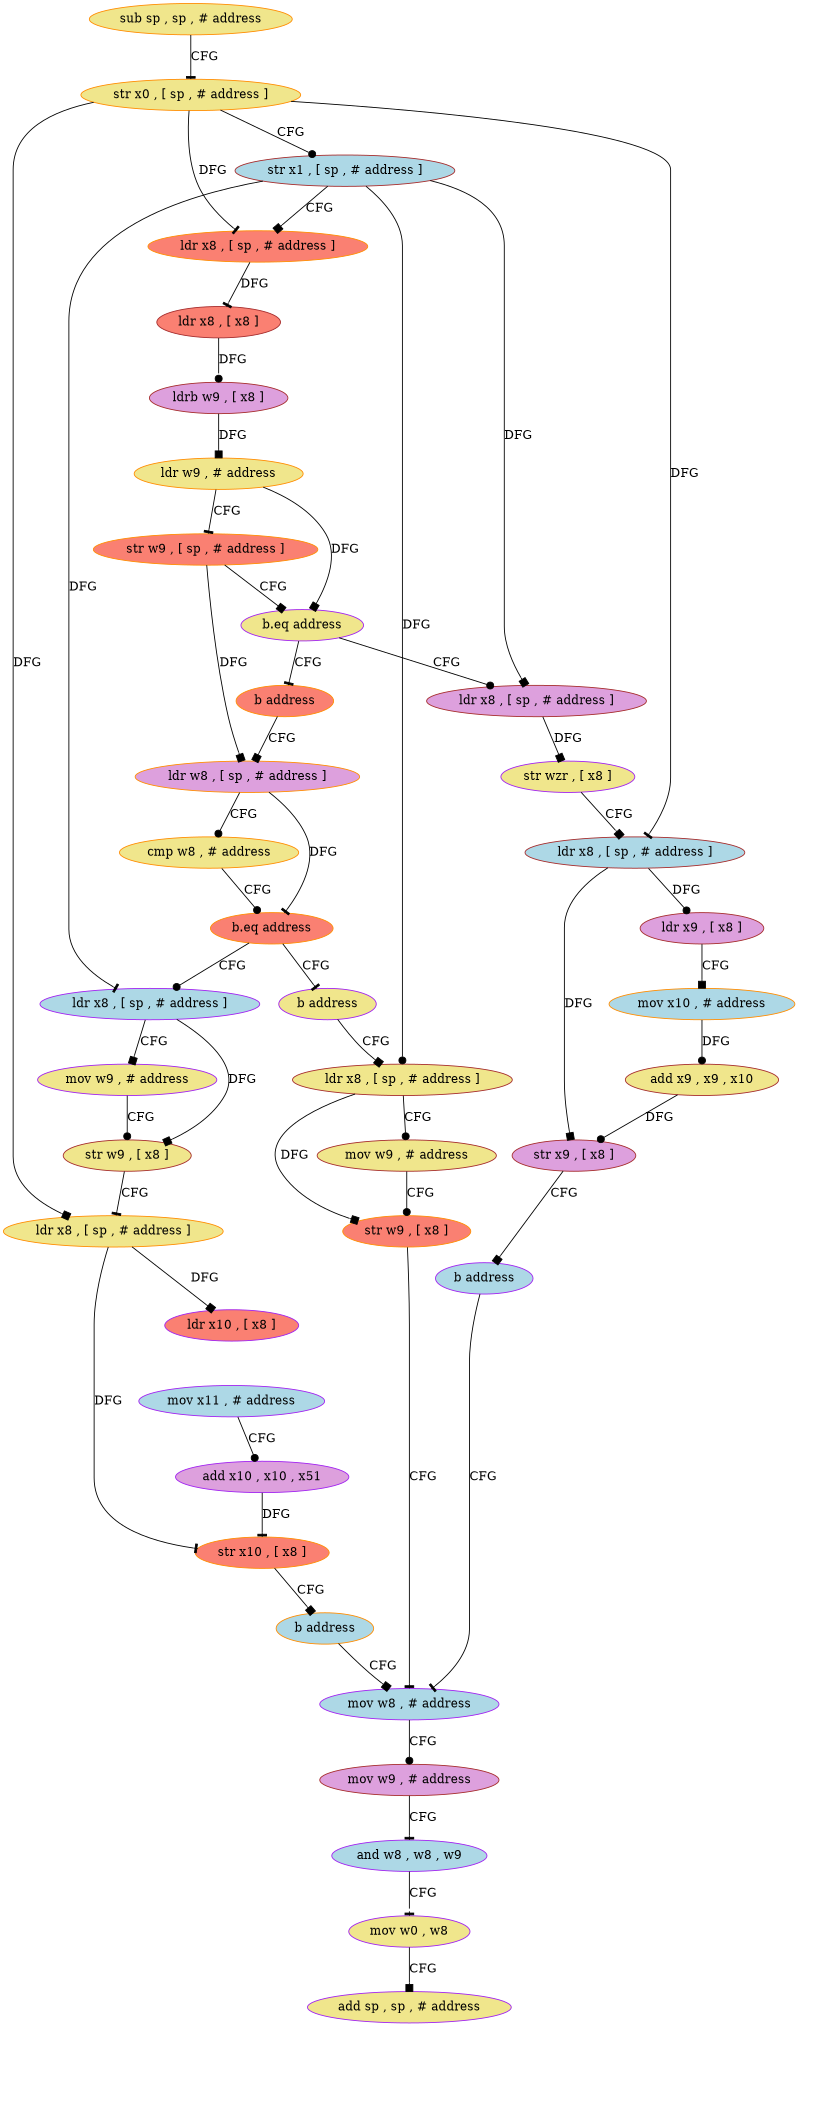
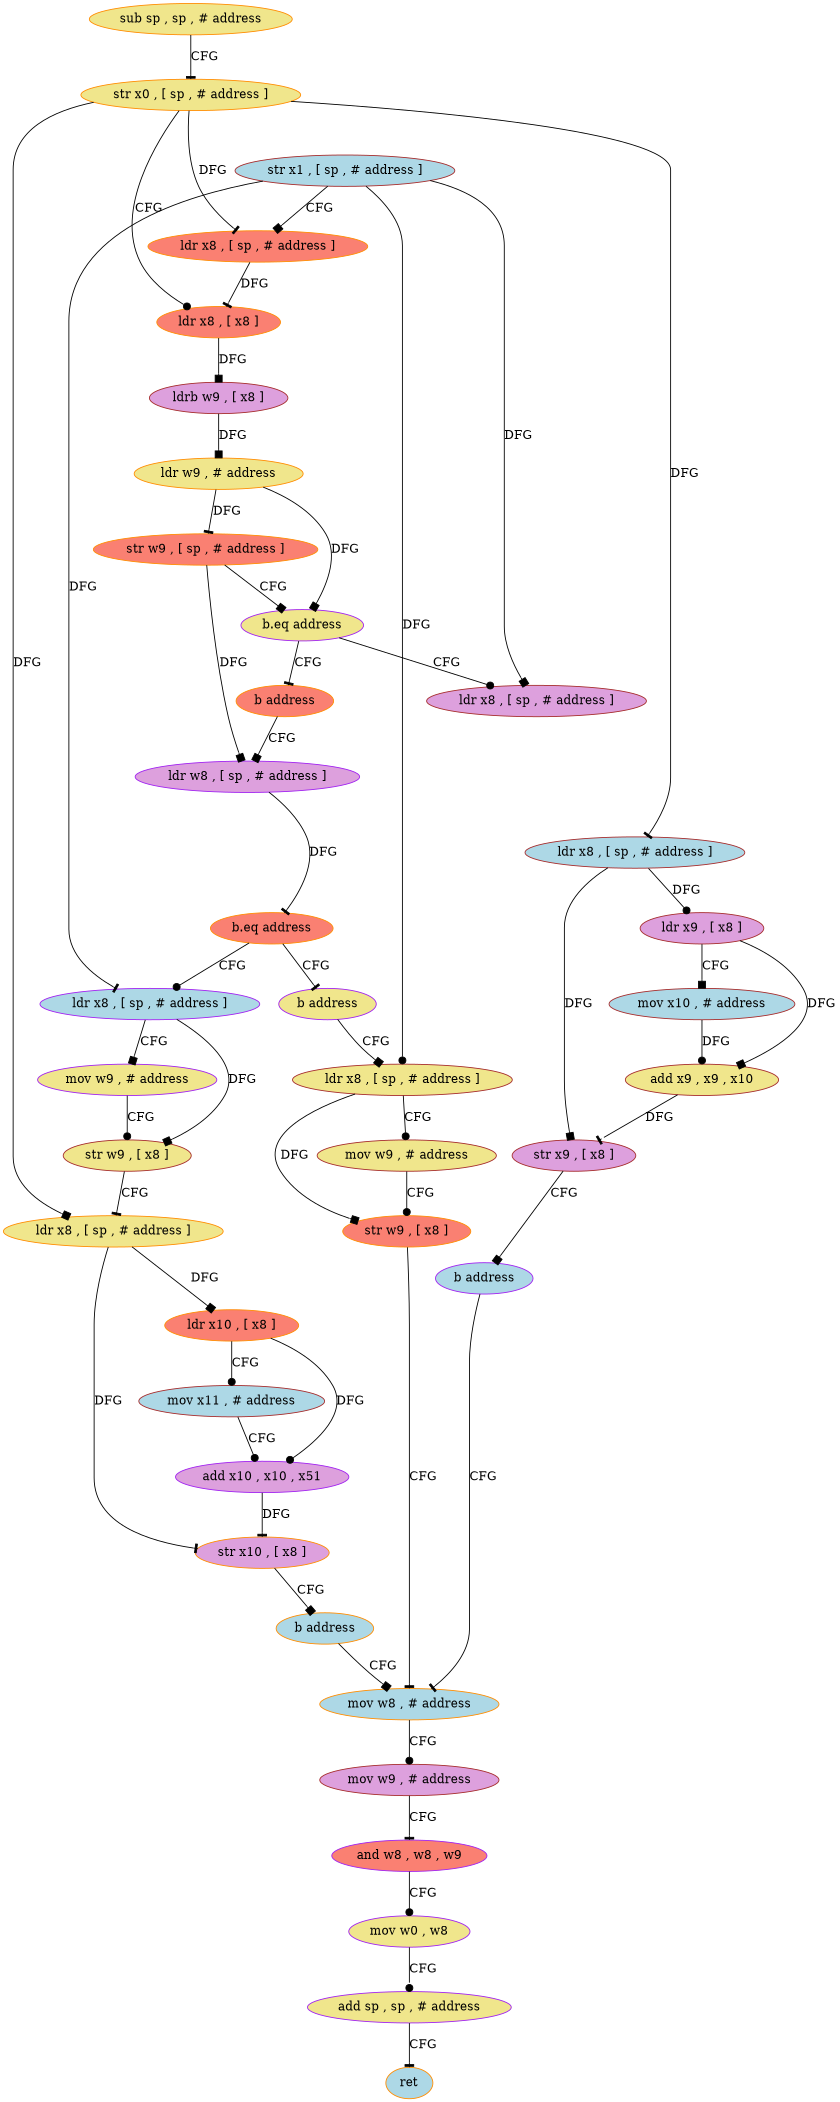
(265, 131) -> (133, 212)
(219, 322) -> (219, 322)
(219, 356) -> (219, 356)
(227, 512) -> (227, 512)
(247, 777) -> (247, 777)
(568, 777) -> none
(209, 853) -> none
none -> (807, 1000)
(702, 1004) -> (702, 1004)
(641, 1116) -> (641, 1116)
(232, 1325) -> (232, 1325)
none -> (232, 1360)
none -> (335, 1391)
(232, 1401) -> (232, 1401)
(262, 1553) -> (262, 1553)
(409, 1704) -> (409, 1704)
(409, 1856) -> (409, 1856)
(409, 1890) -> (409, 1890)
(409, 1965) -> (409, 1965)
none -> (409, 2083)
